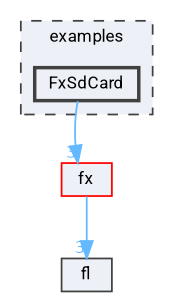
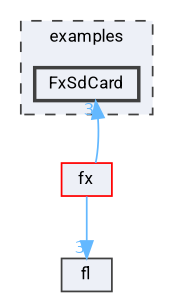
(75, 125) -> (98, 141)
